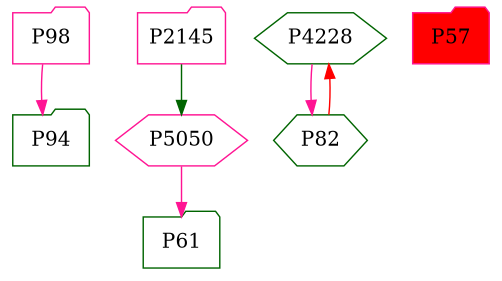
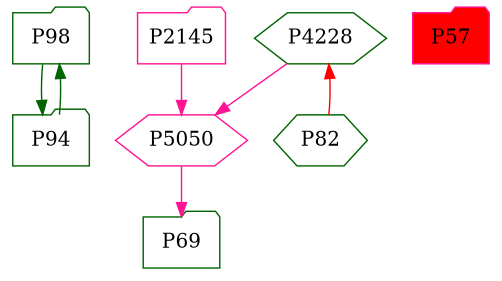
(51, 38) -> (51, 38)
(42, 82) -> (42, 82)
(182, 82) -> (182, 82)
(311, 82) -> (257, 85)
none -> (61, 97)
(182, 242) -> (182, 242)
